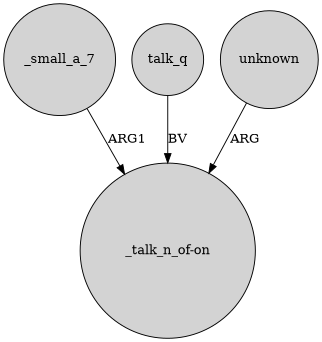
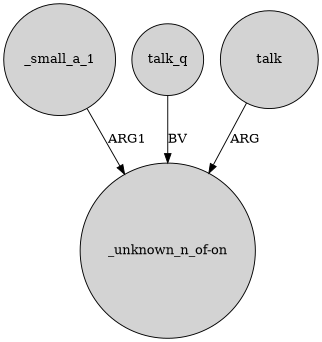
(60, 60) -> (60, 60)
(269, 60) -> (269, 60)
(168, 251) -> (168, 251)
